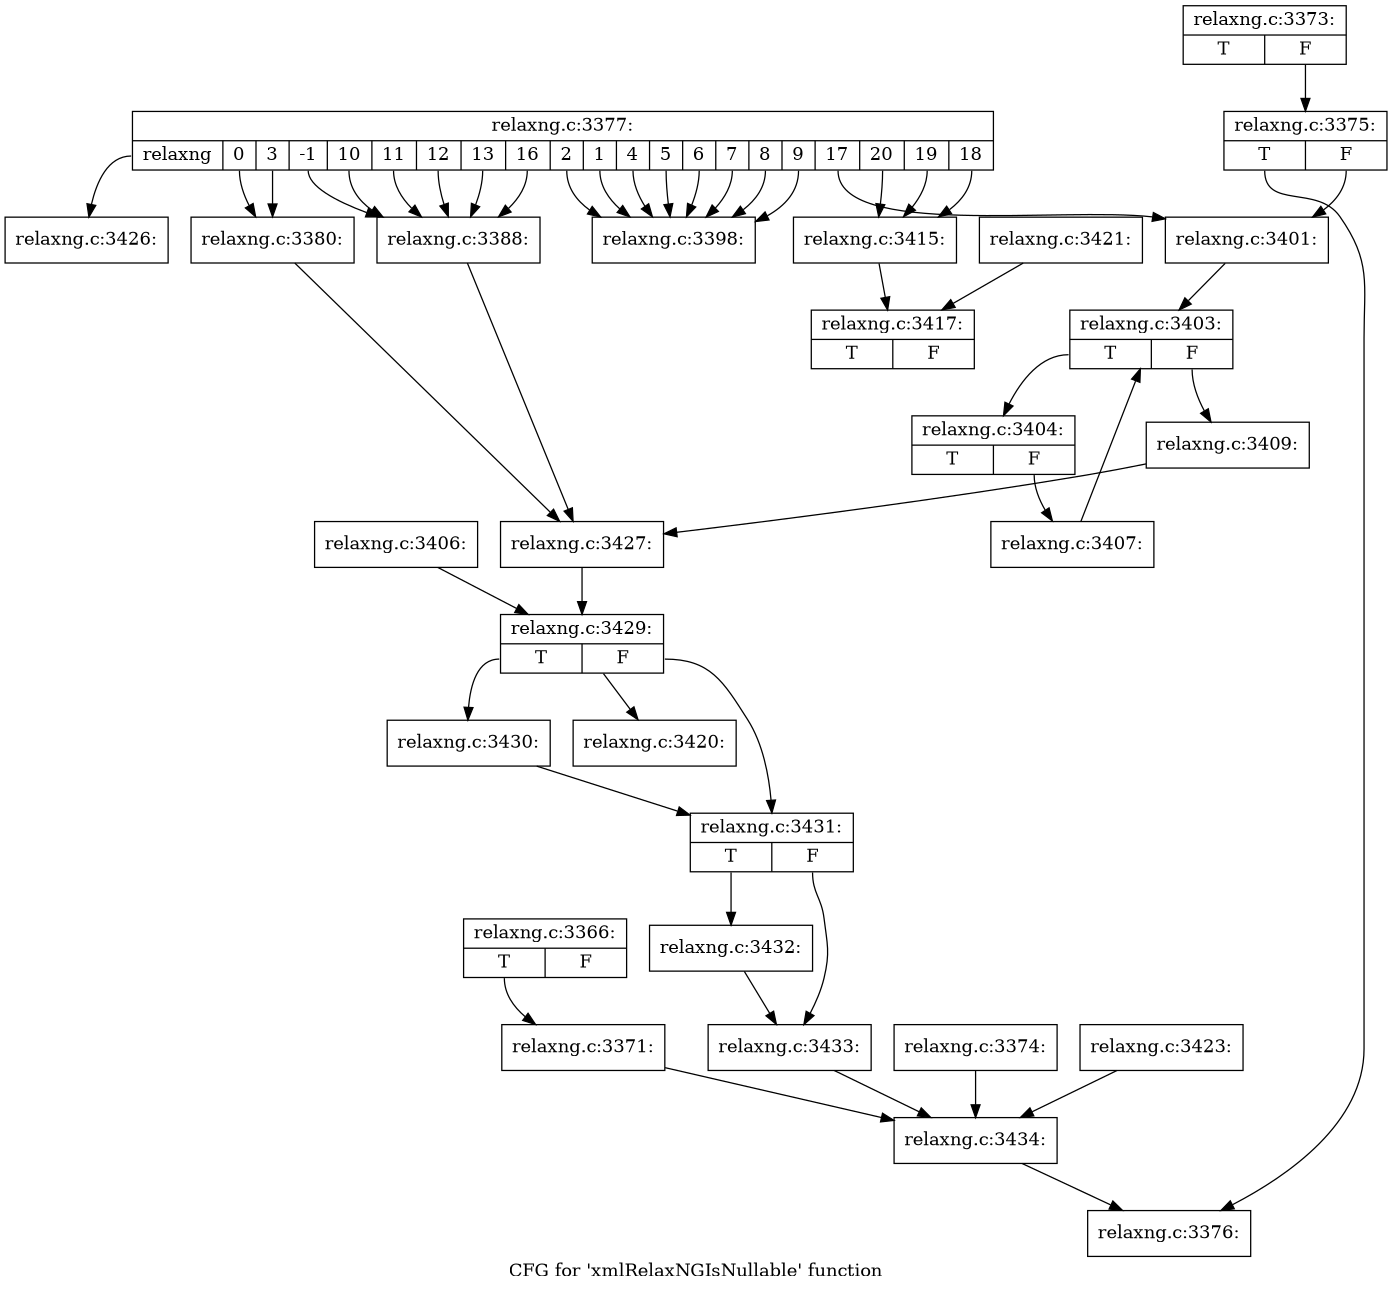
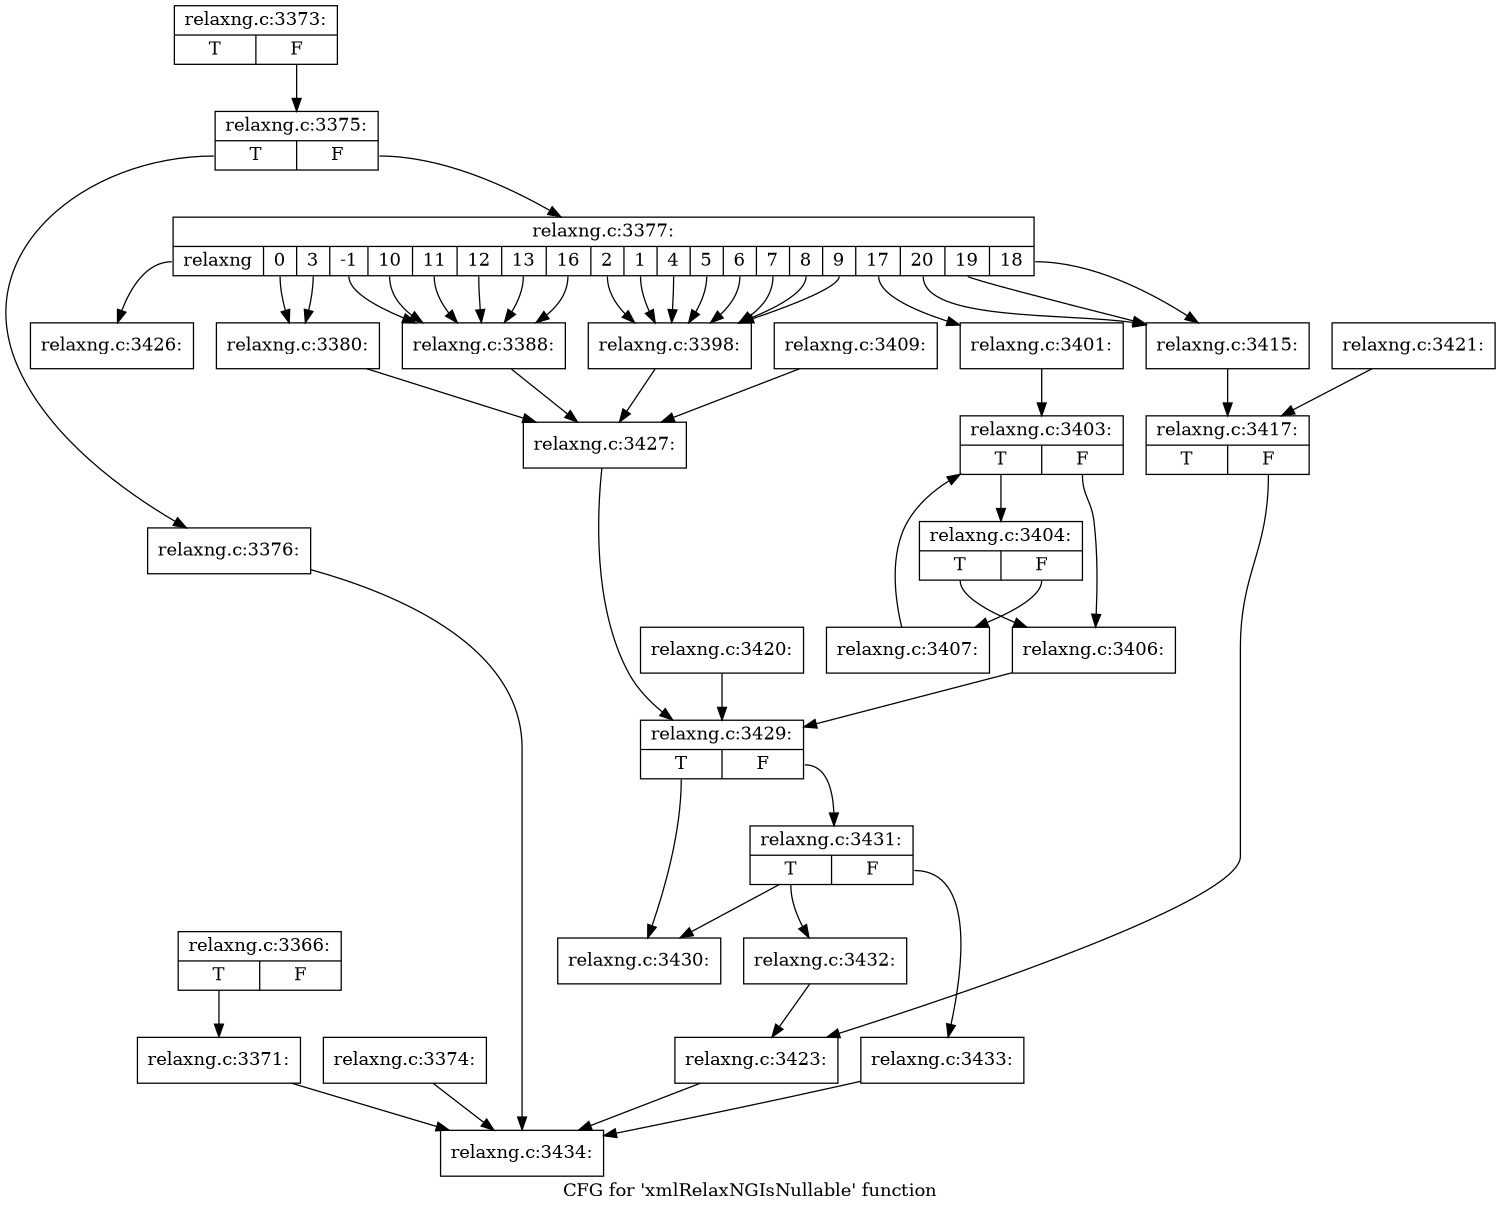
(1340, 193) -> (468, 173)
none -> (641, 390)
(1196, 391) -> (1096, 544)
none -> (983, 607)
(617, 692) -> (722, 690)
(607, 789) -> (735, 908)
none -> (1222, 879)
(757, 992) -> (795, 1005)
(1066, 1184) -> (522, 784)
